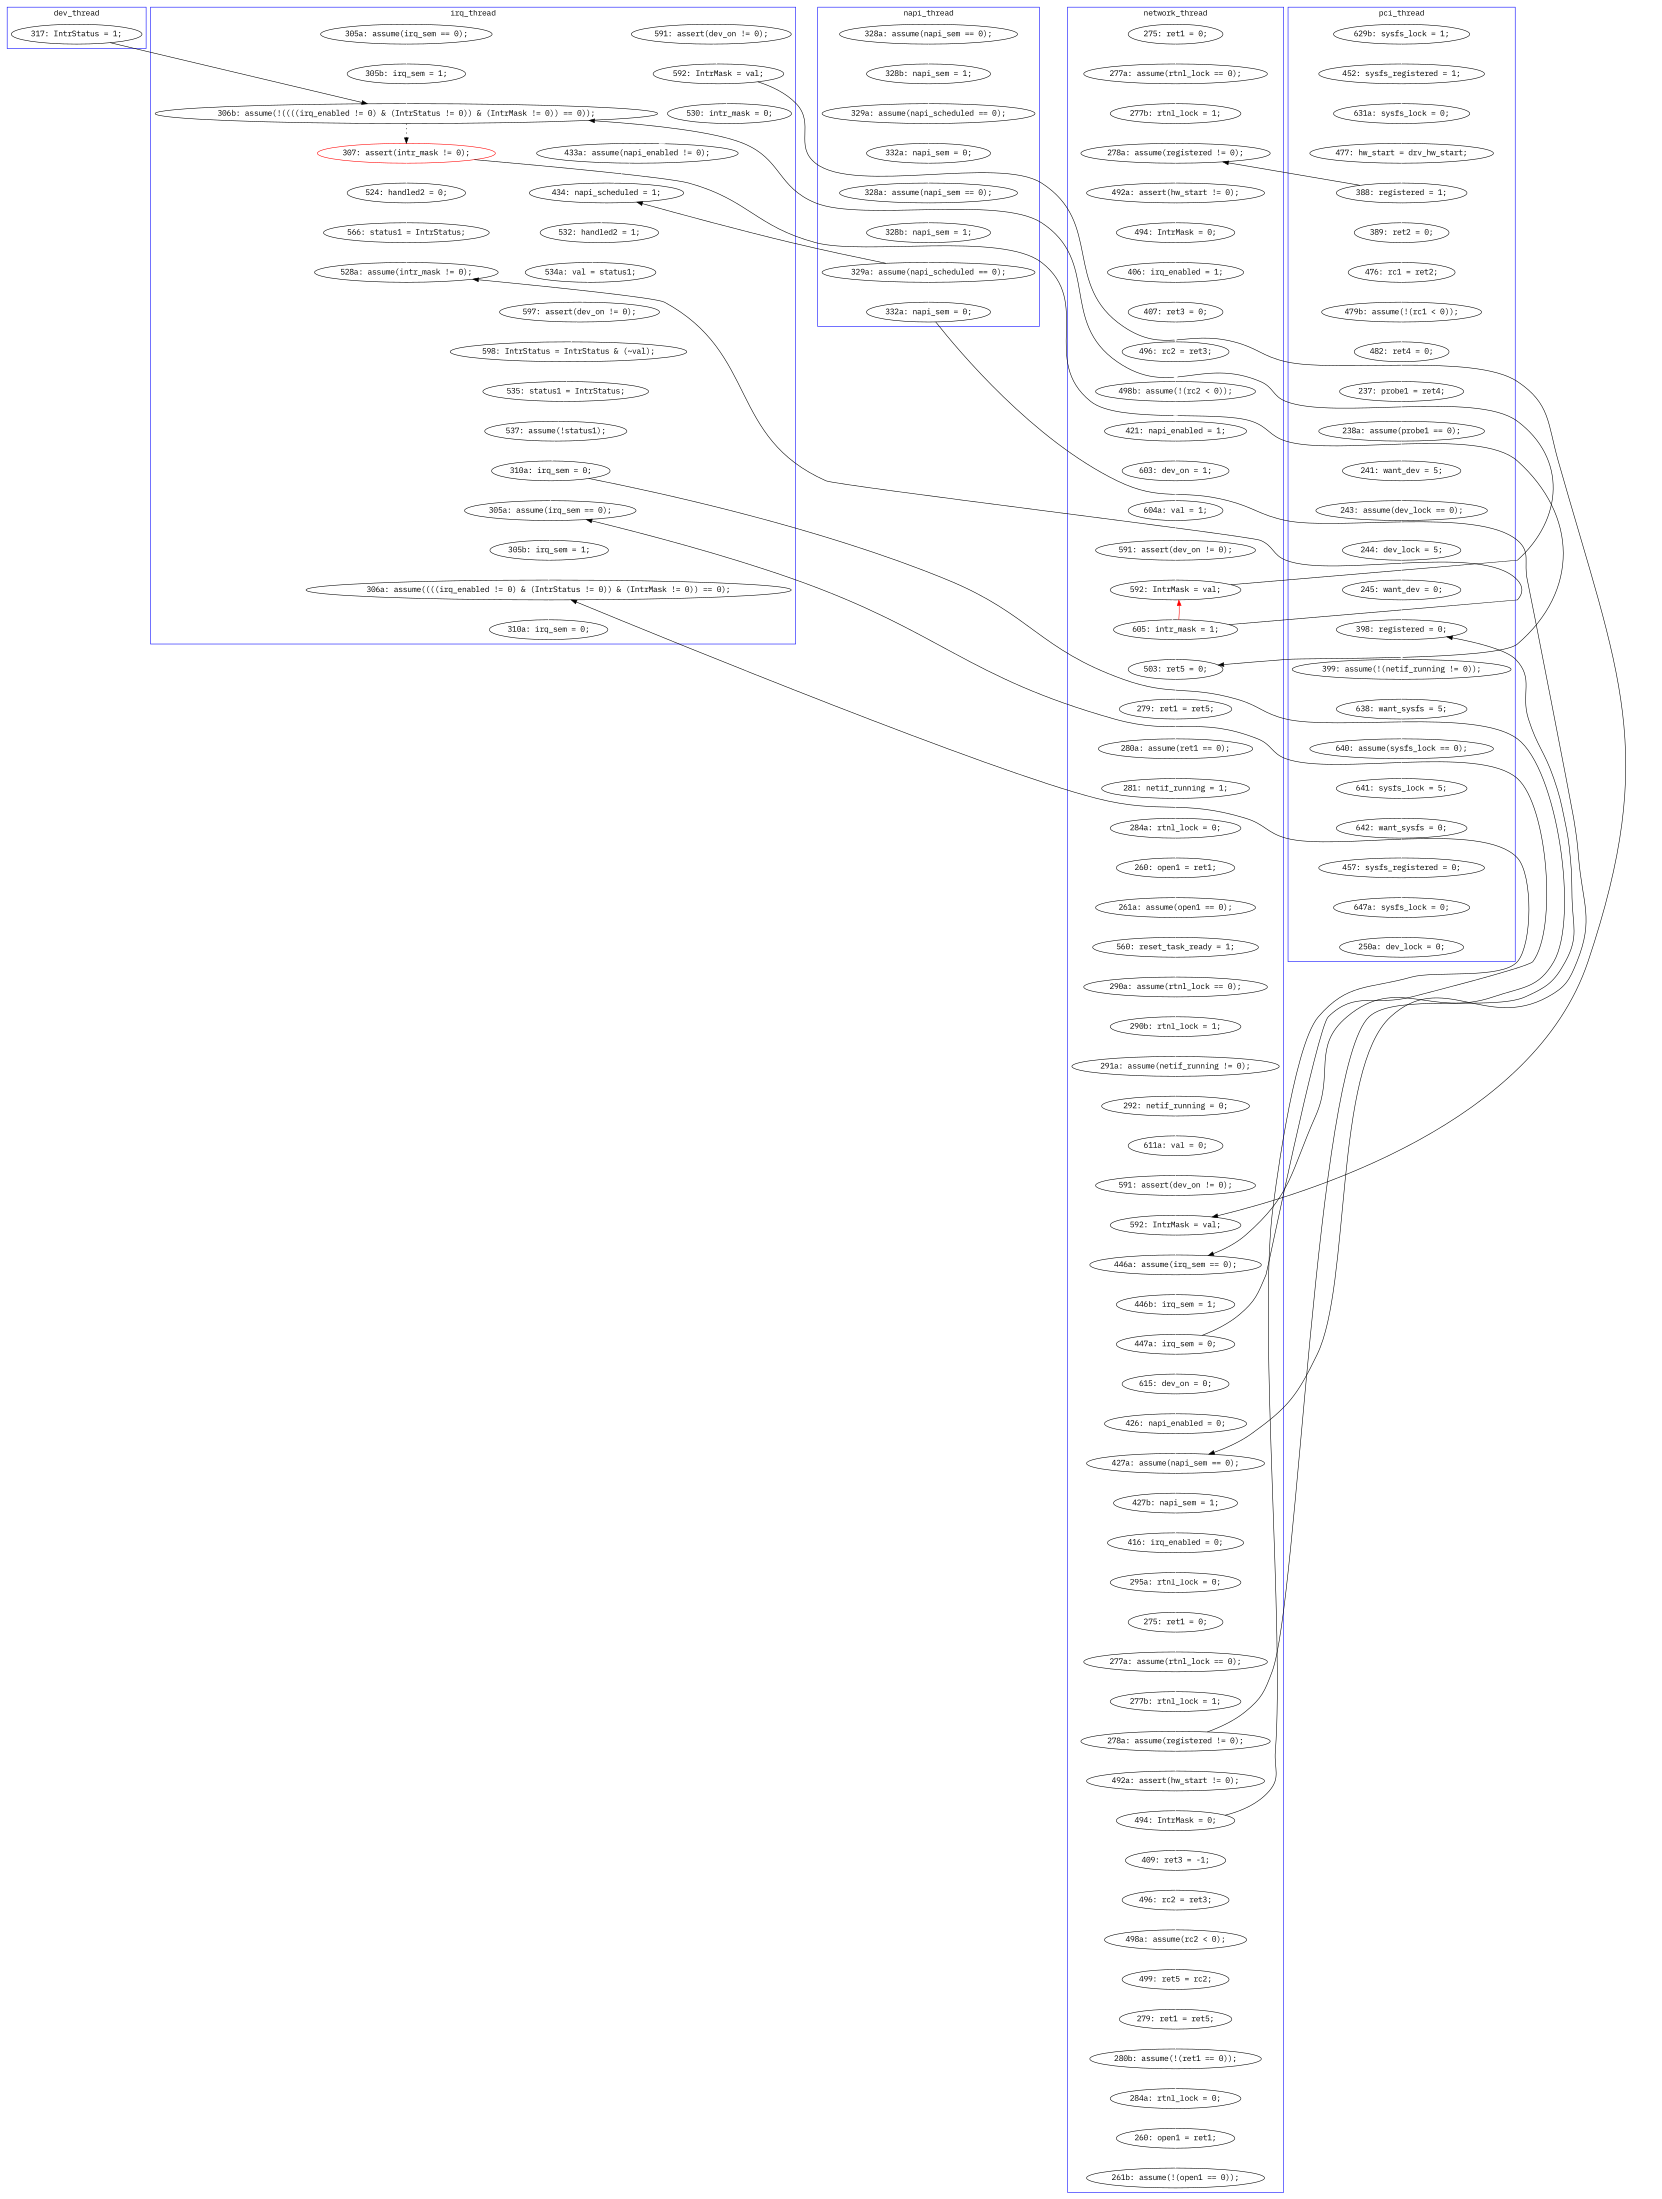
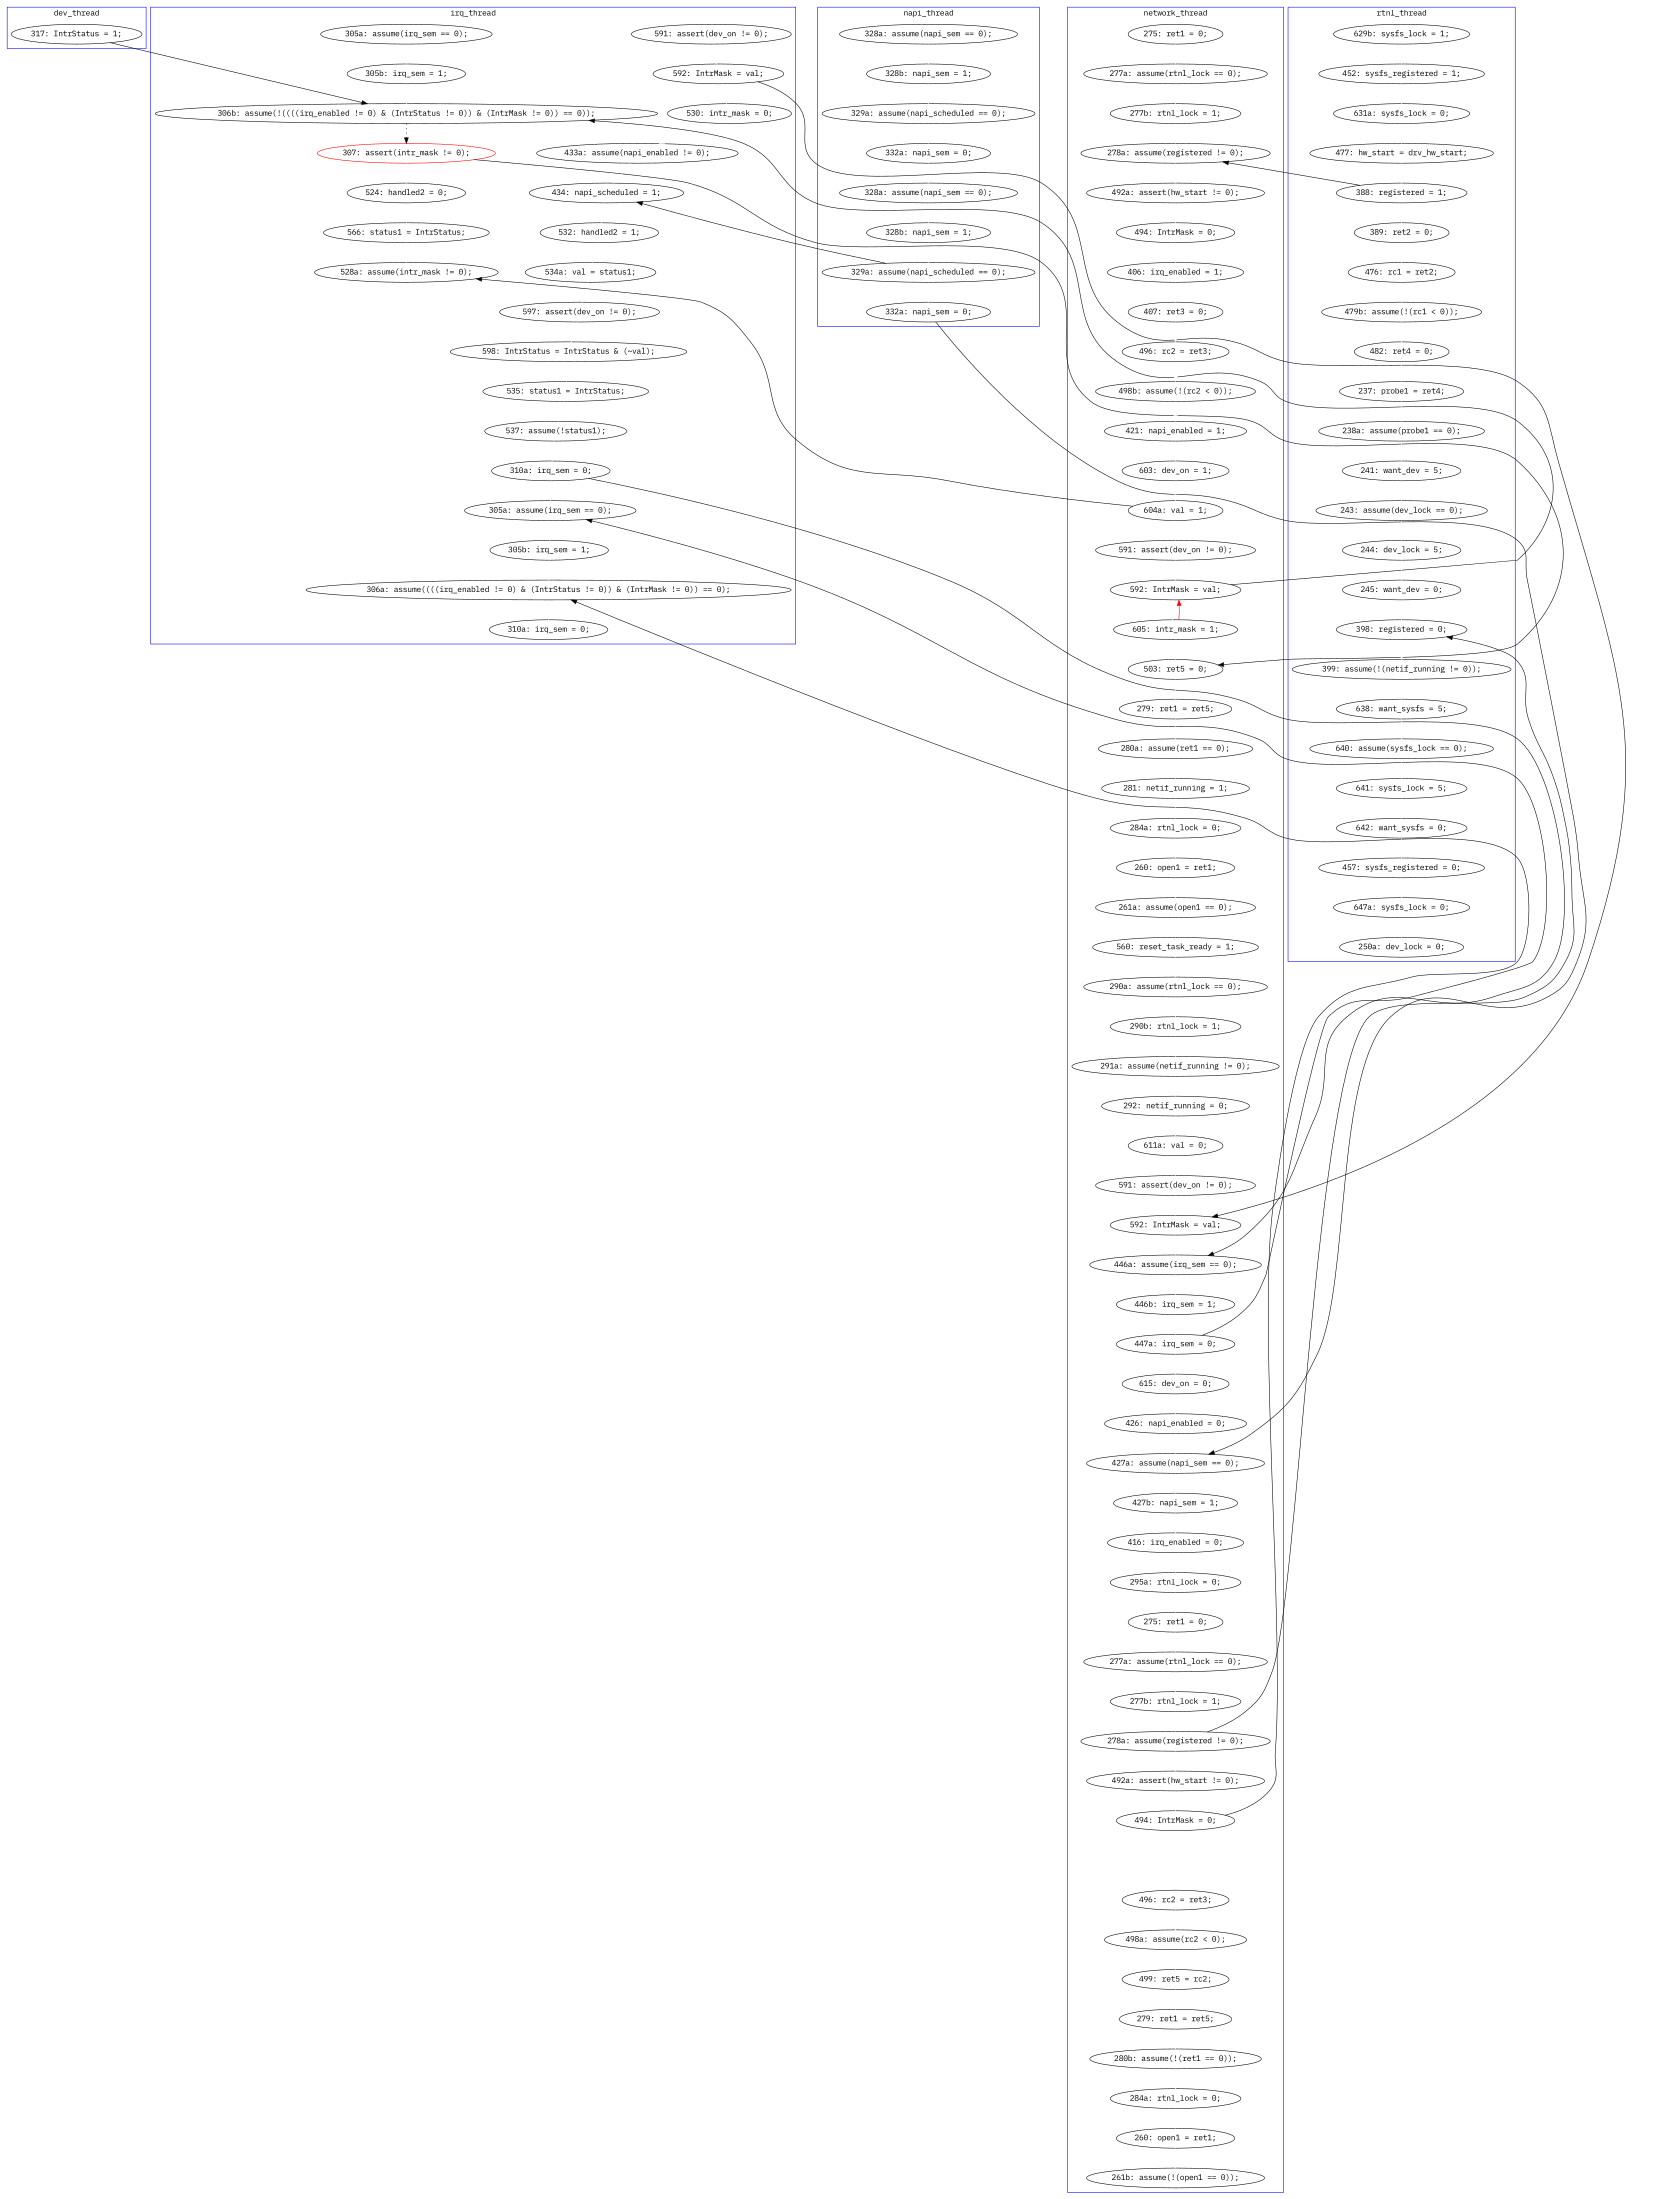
(1402, 14) -> (1402, 14)
(1116, 520) -> (781, 422)
(1176, 1860) -> none
